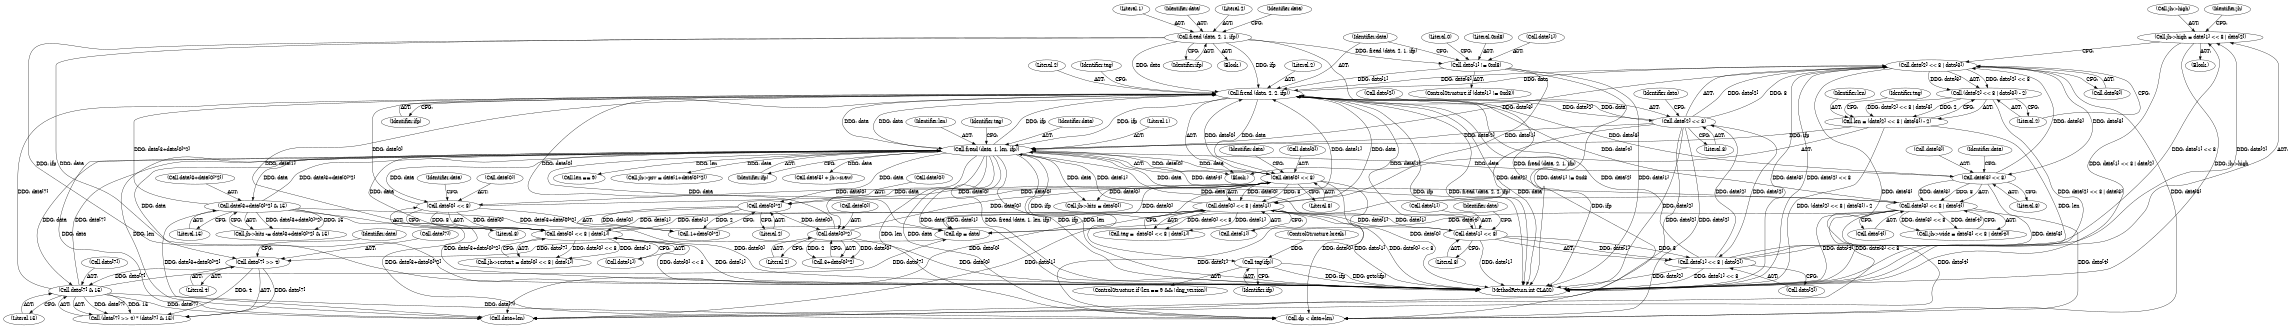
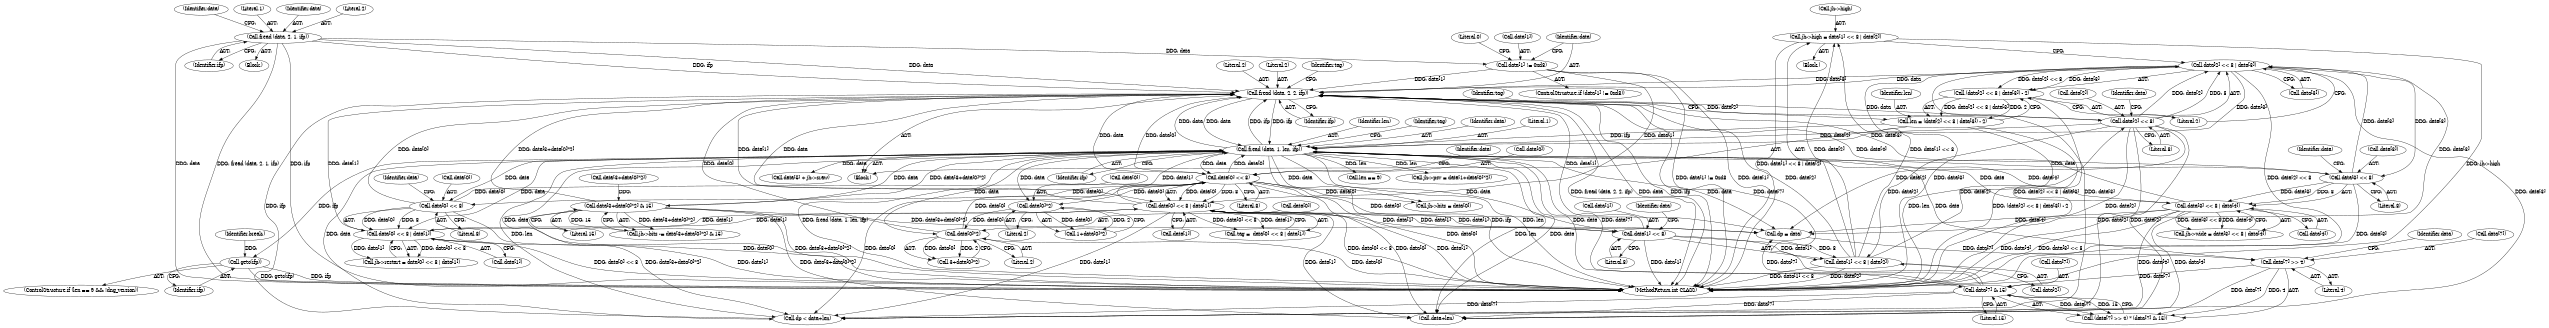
(2227, 9) -> none
(1488, 38) -> none
(1386, 52) -> (1178, 52)
(759, 164) -> (1406, 164)
(234, 192) -> (626, 192)
none -> (2262, 217)
(1317, 235) -> (245, 235)
(1258, 263) -> (245, 263)
(66, 305) -> (2128, 305)
